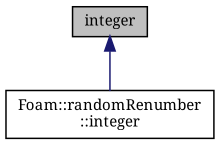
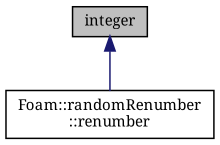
(110, 114) -> (110, 114)
